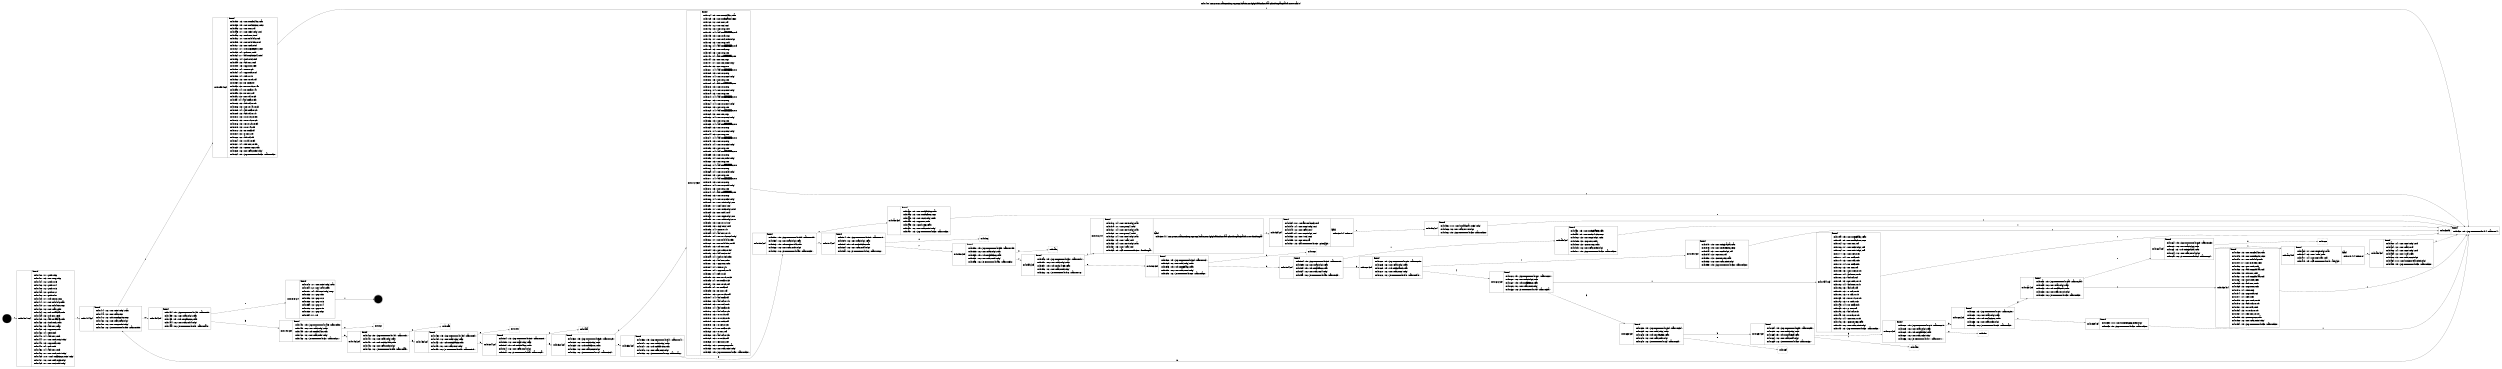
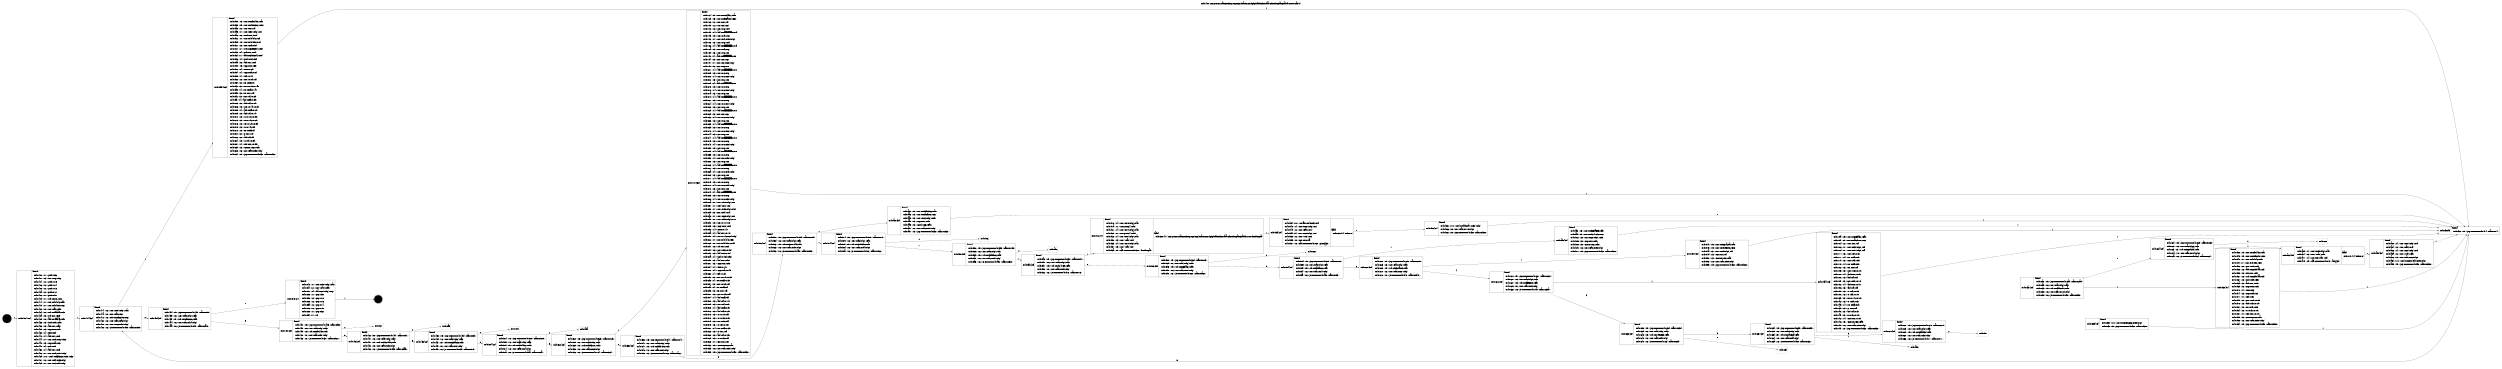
(1983, 318) -> none
